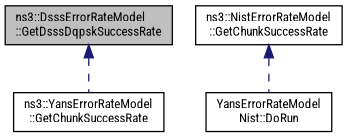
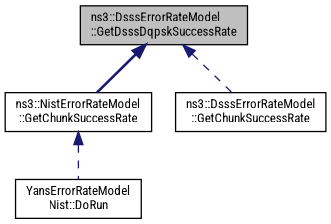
none -> (116, 73)
(89, 112) -> (251, 112)
